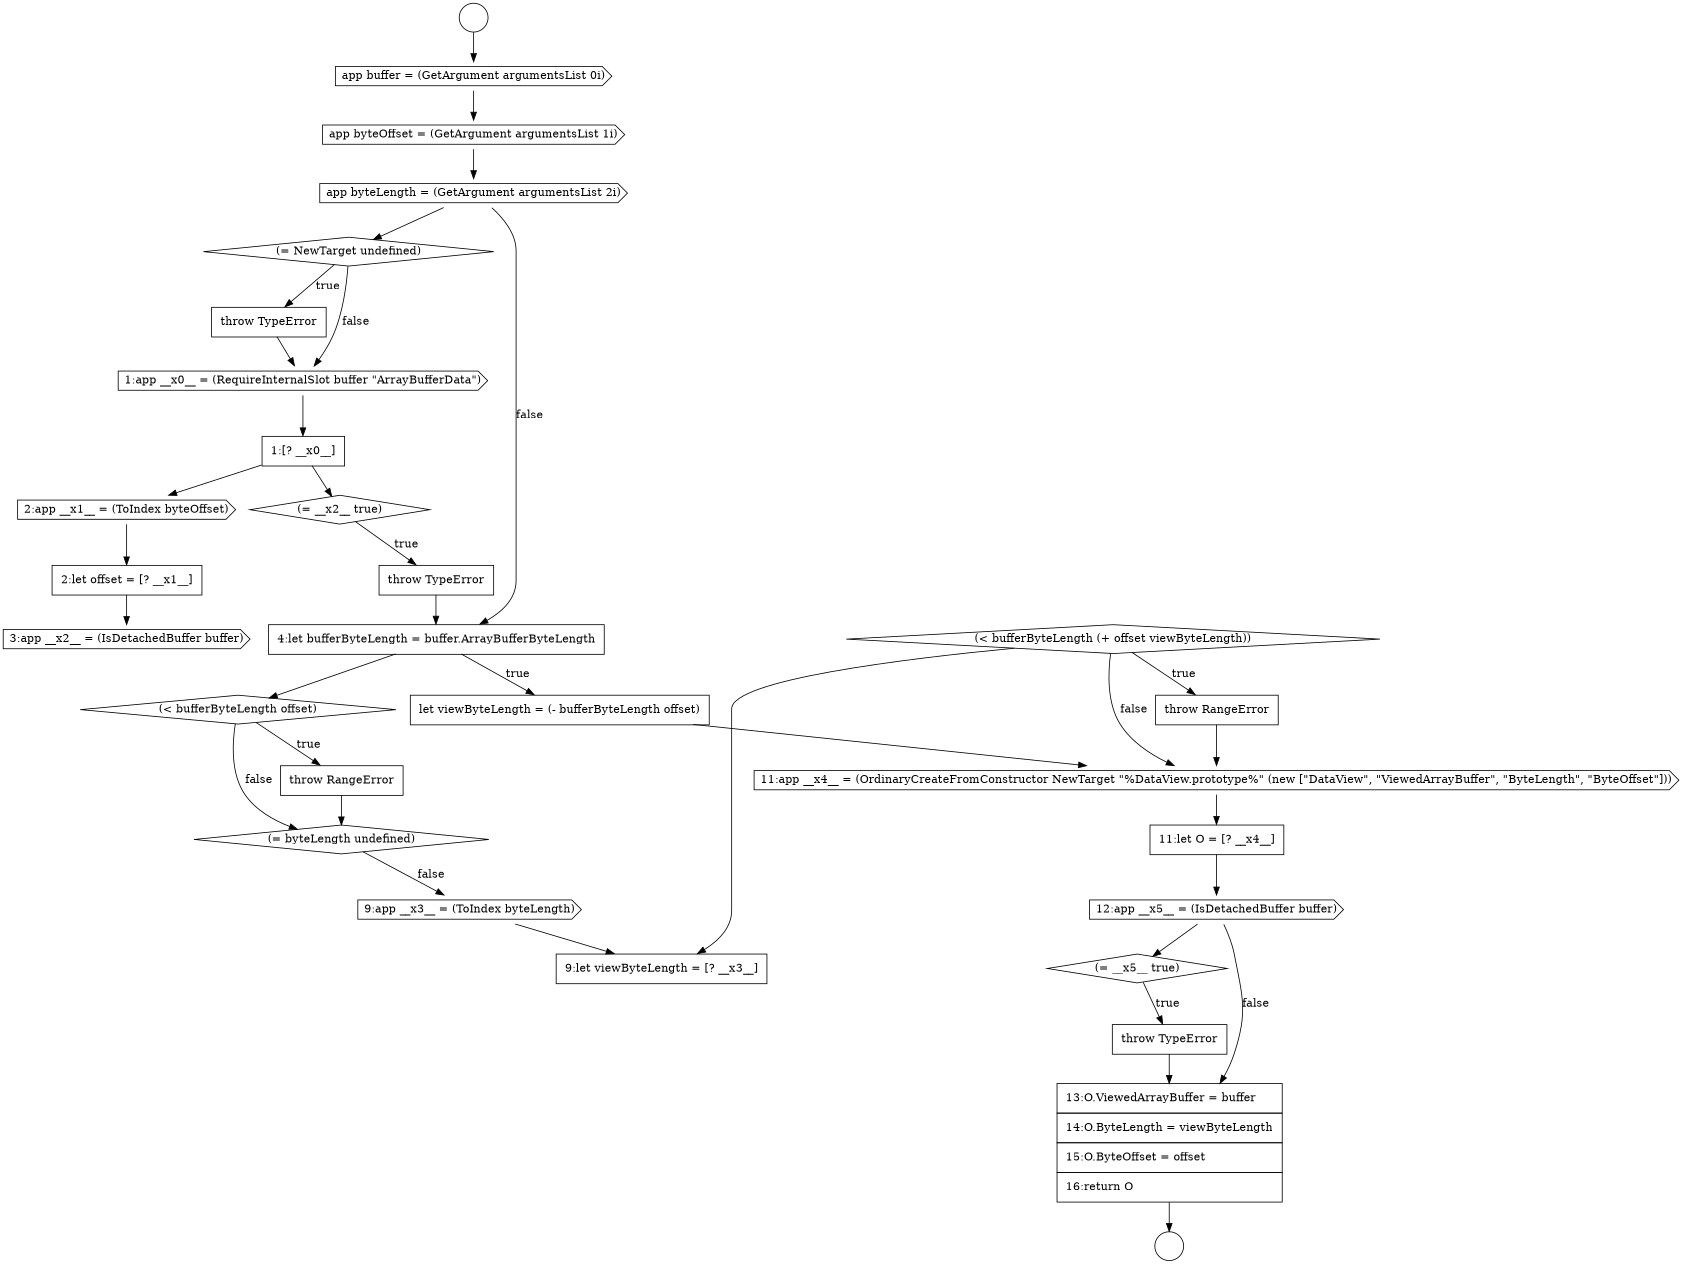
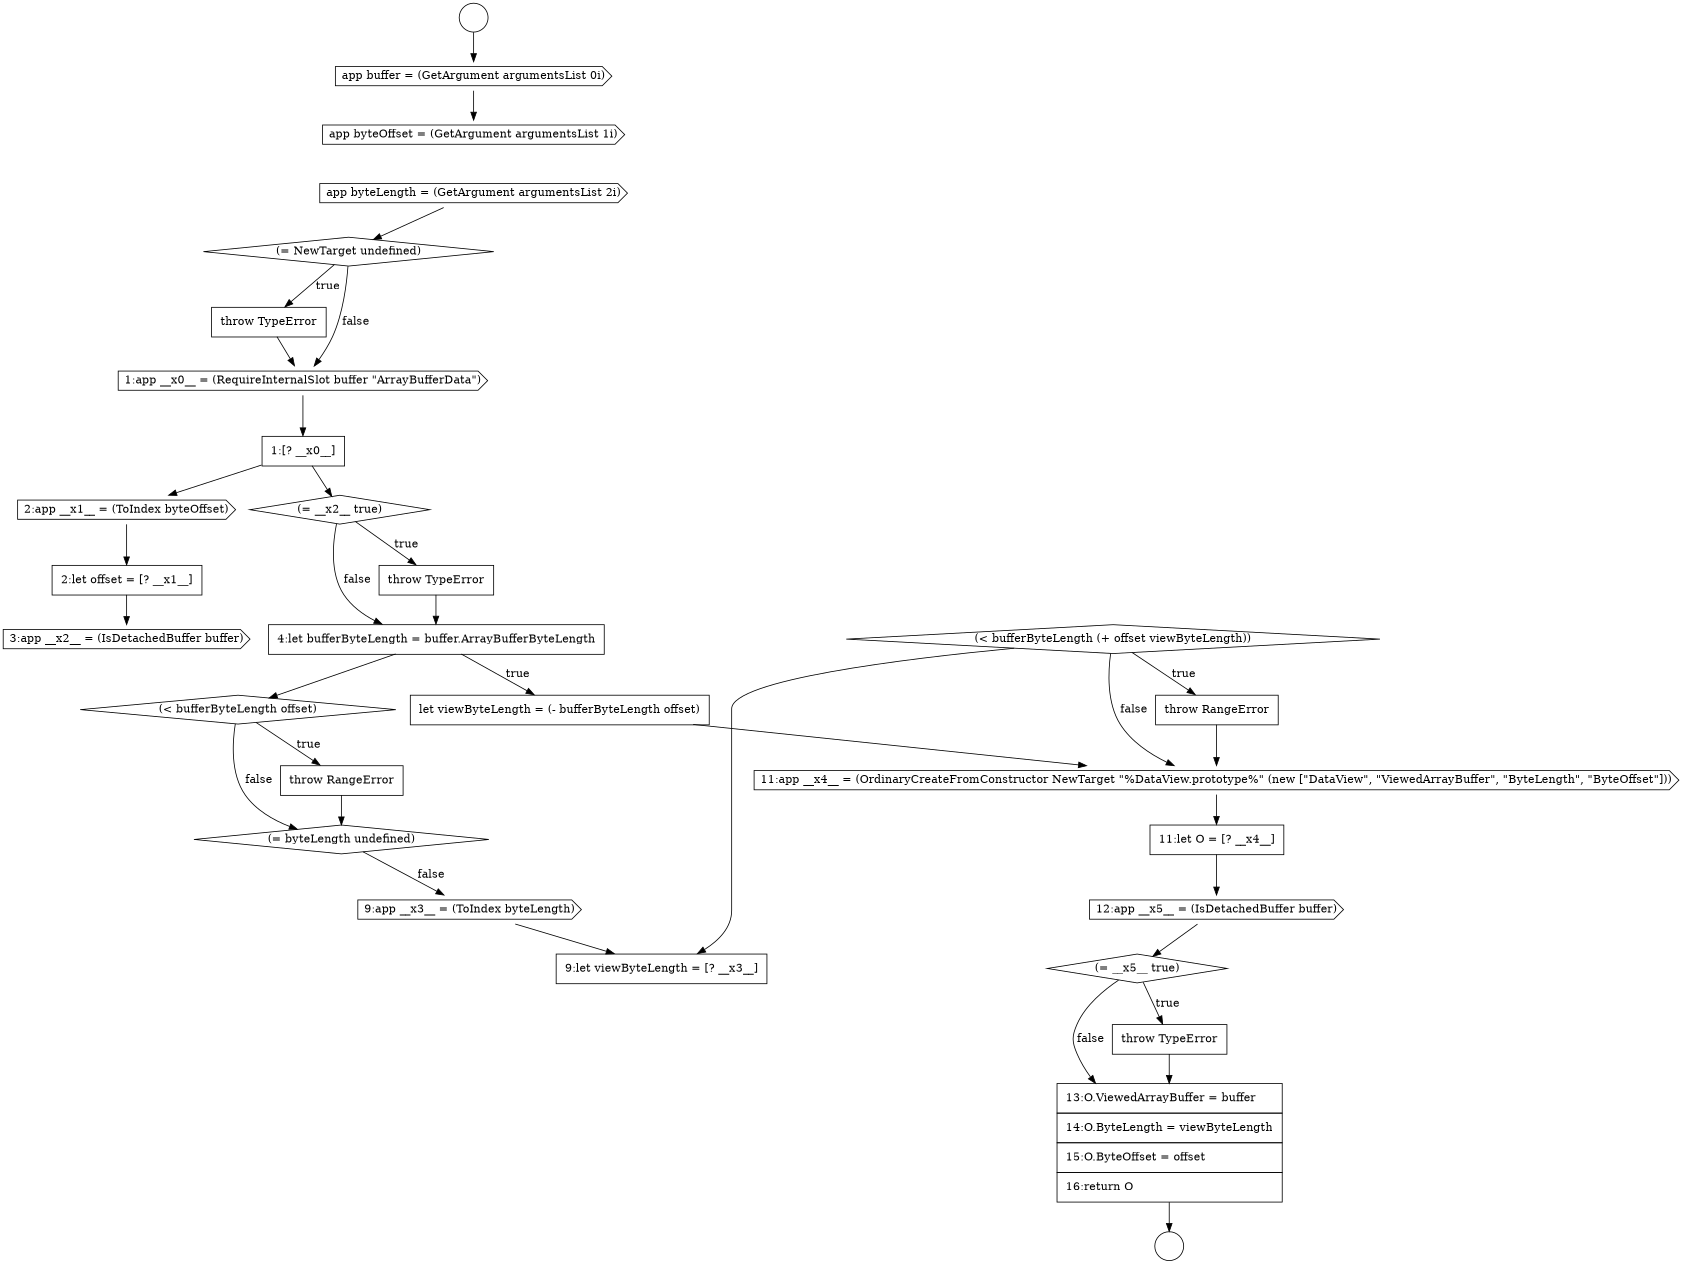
(474, 160) -> none
(516, 416) -> (337, 580)
(1242, 1001) -> (1078, 1023)
